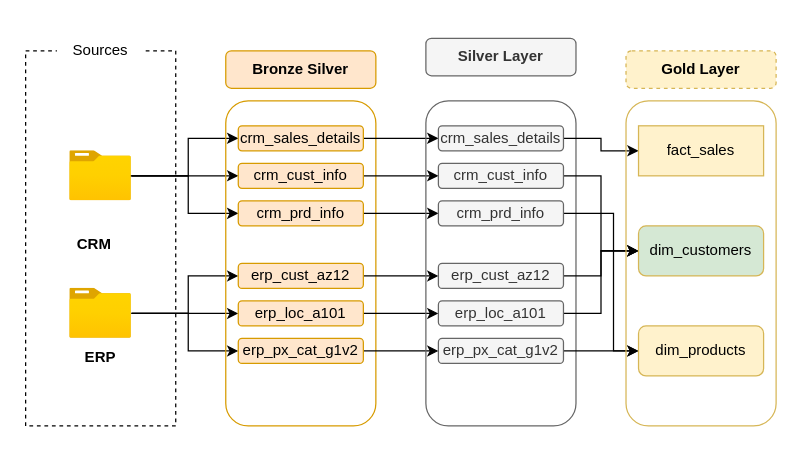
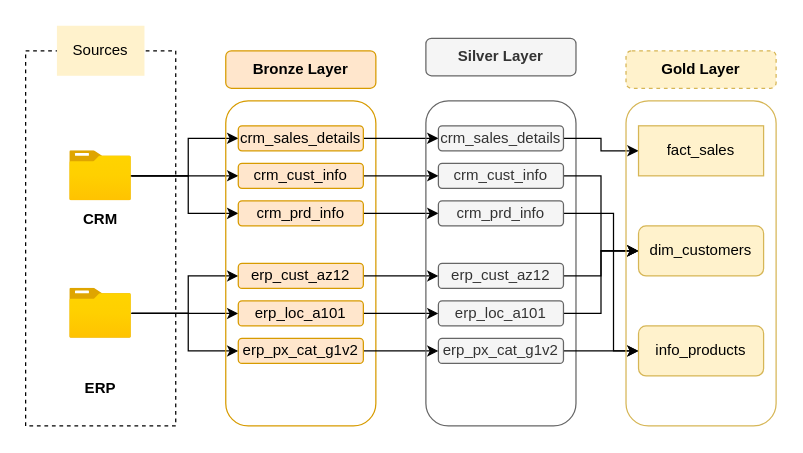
(101, 51) -> (101, 51)
(301, 69) -> (301, 69)
(94, 244) -> (101, 219)
(701, 251) -> (701, 251)
(701, 351) -> (701, 351)
(101, 357) -> (101, 388)
